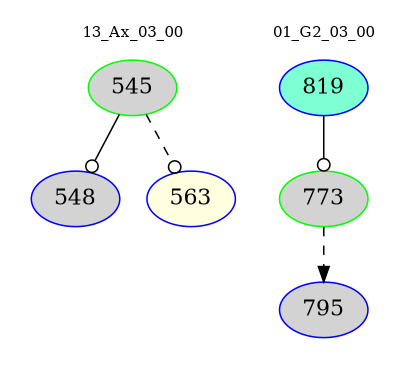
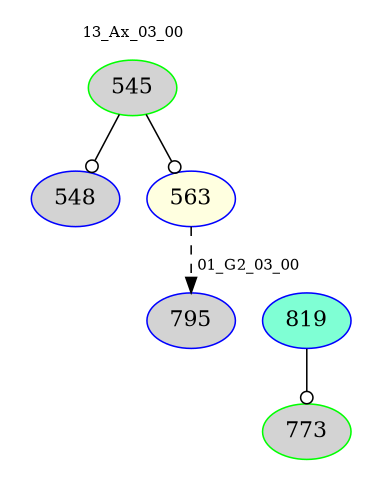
(159, 138) -> (159, 138)
(324, 247) -> (191, 261)
